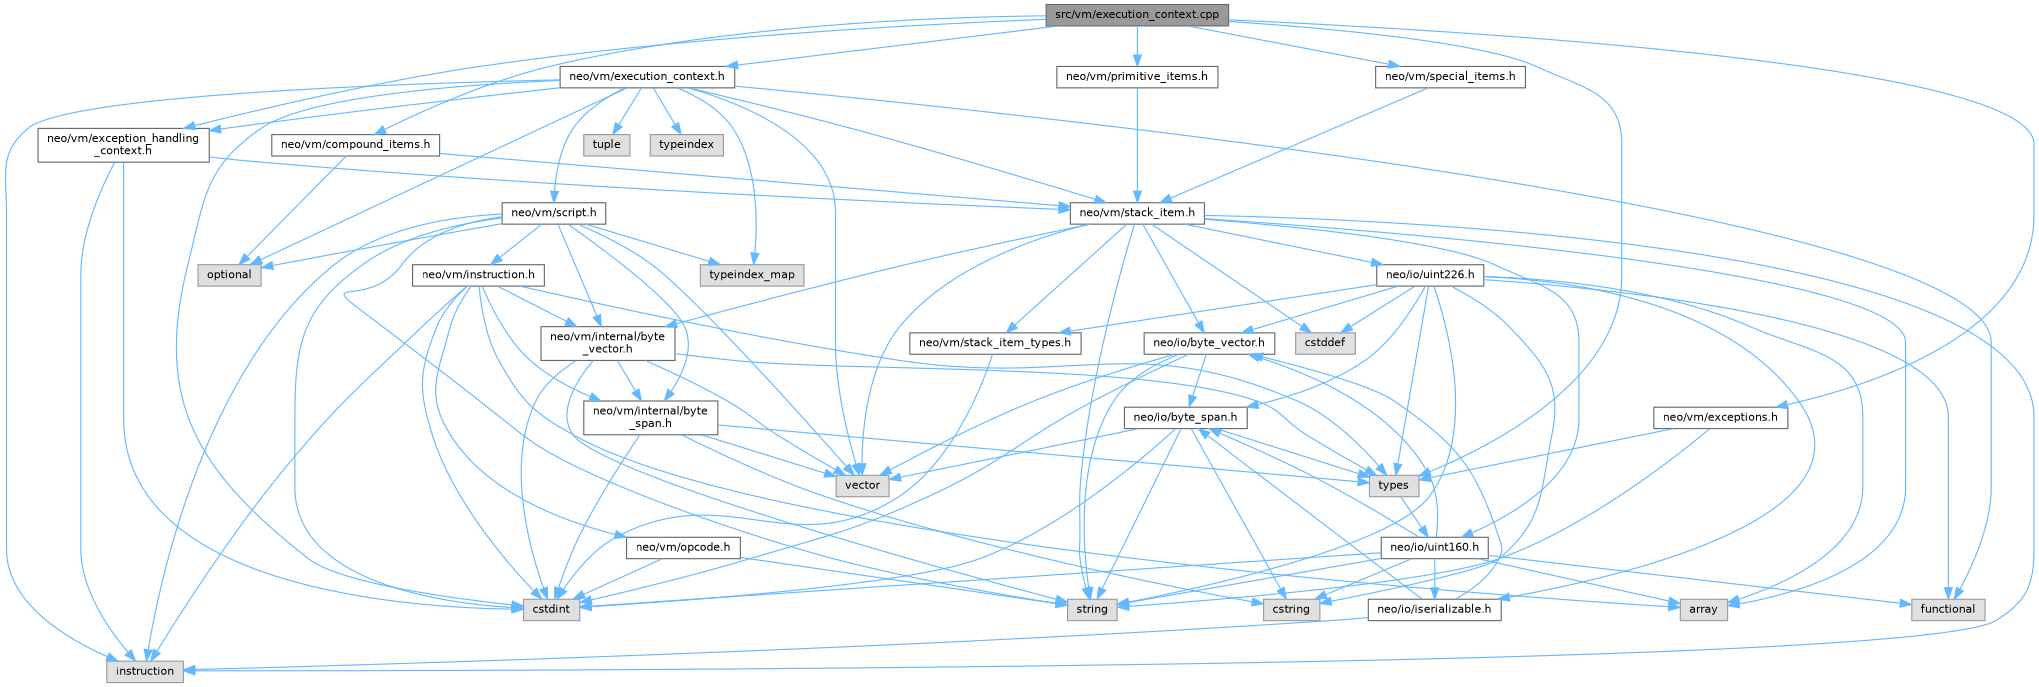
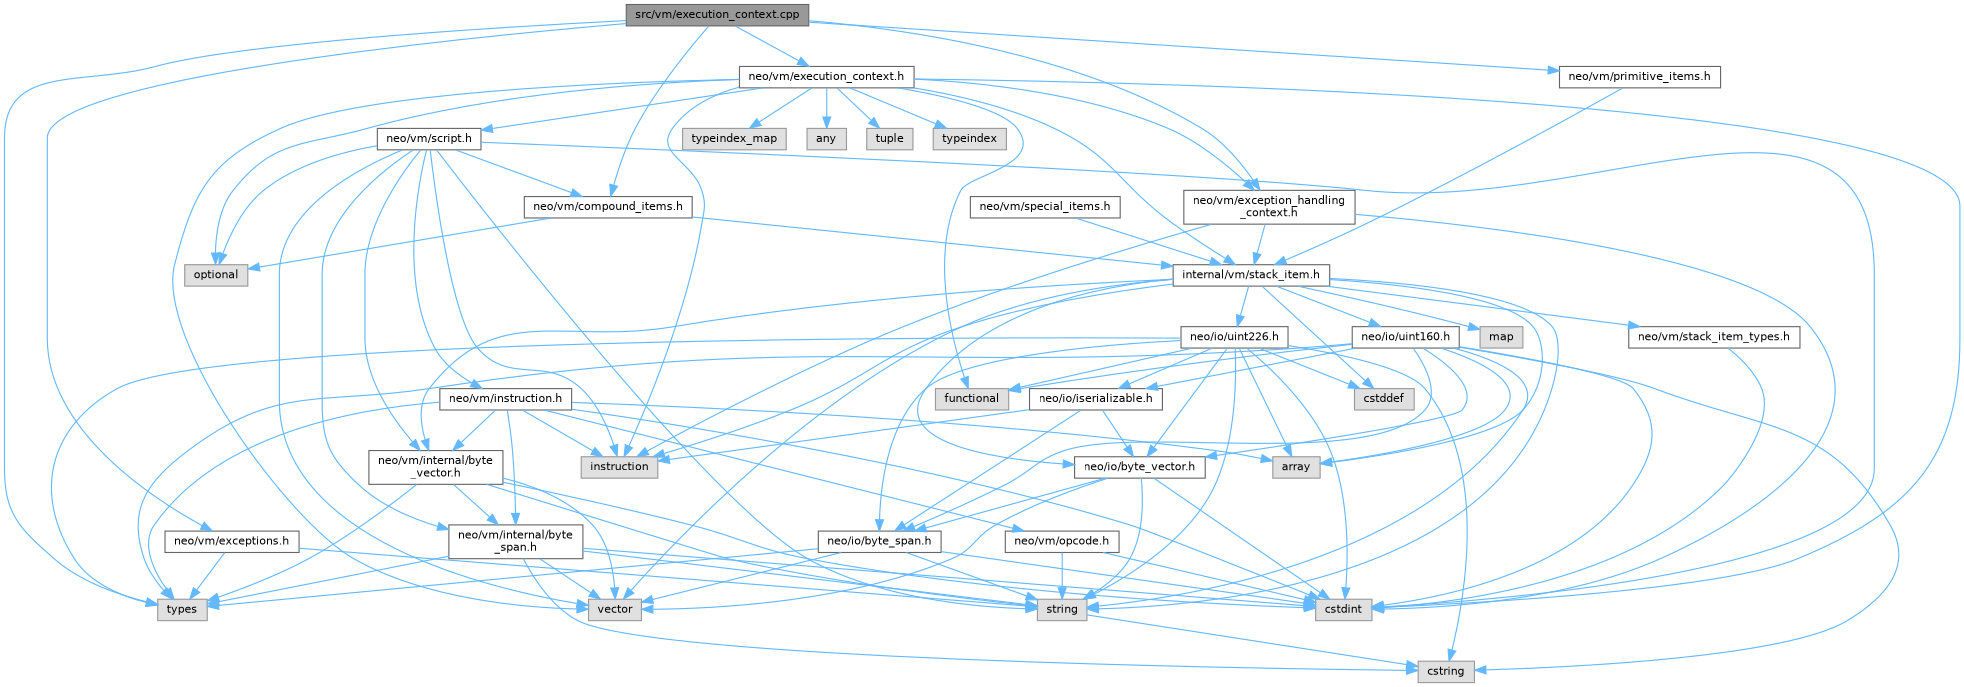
(1288, 45) -> none
none -> (827, 139)
(1137, 213) -> (1251, 275)
(647, 243) -> (513, 171)
(1223, 308) -> (1331, 453)
none -> (1501, 337)
(1407, 506) -> (681, 361)
(1236, 509) -> (1247, 640)
none -> (738, 570)
